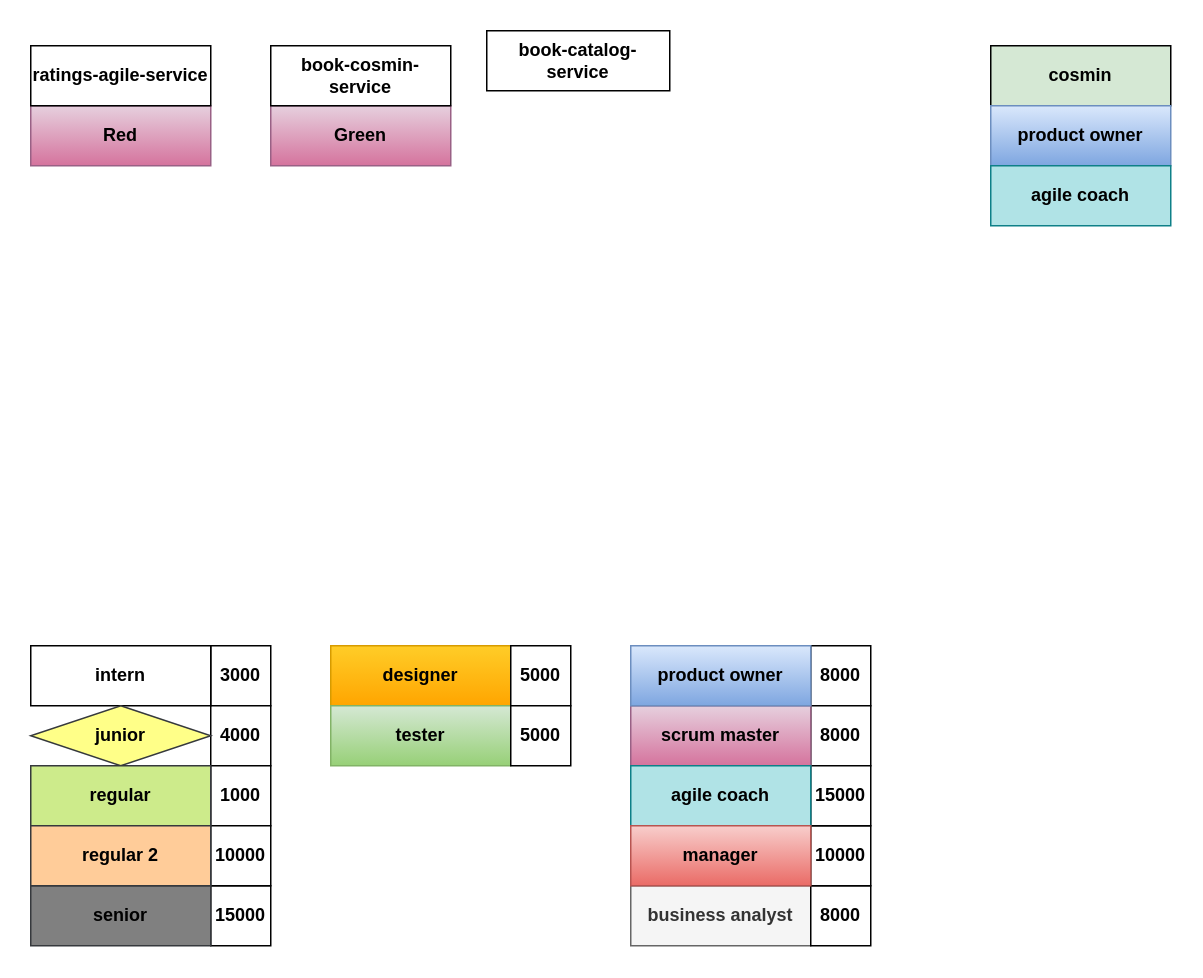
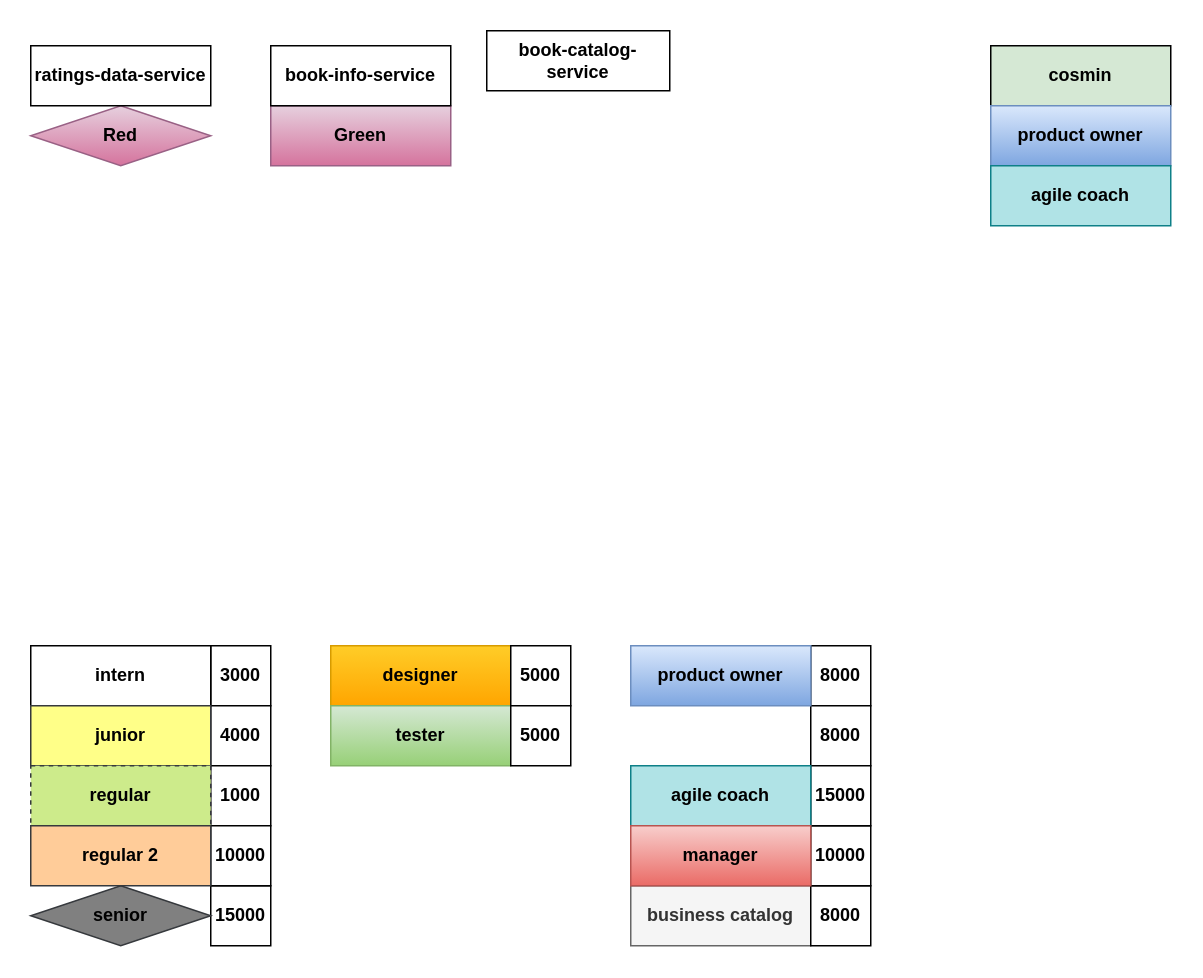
(121, 76) -> (121, 76)
(361, 76) -> (361, 76)
(121, 136) -> (121, 136)
(121, 736) -> (121, 736)
(721, 736) -> none
(121, 796) -> (121, 796)
(121, 916) -> (121, 916)
(721, 916) -> (721, 916)
